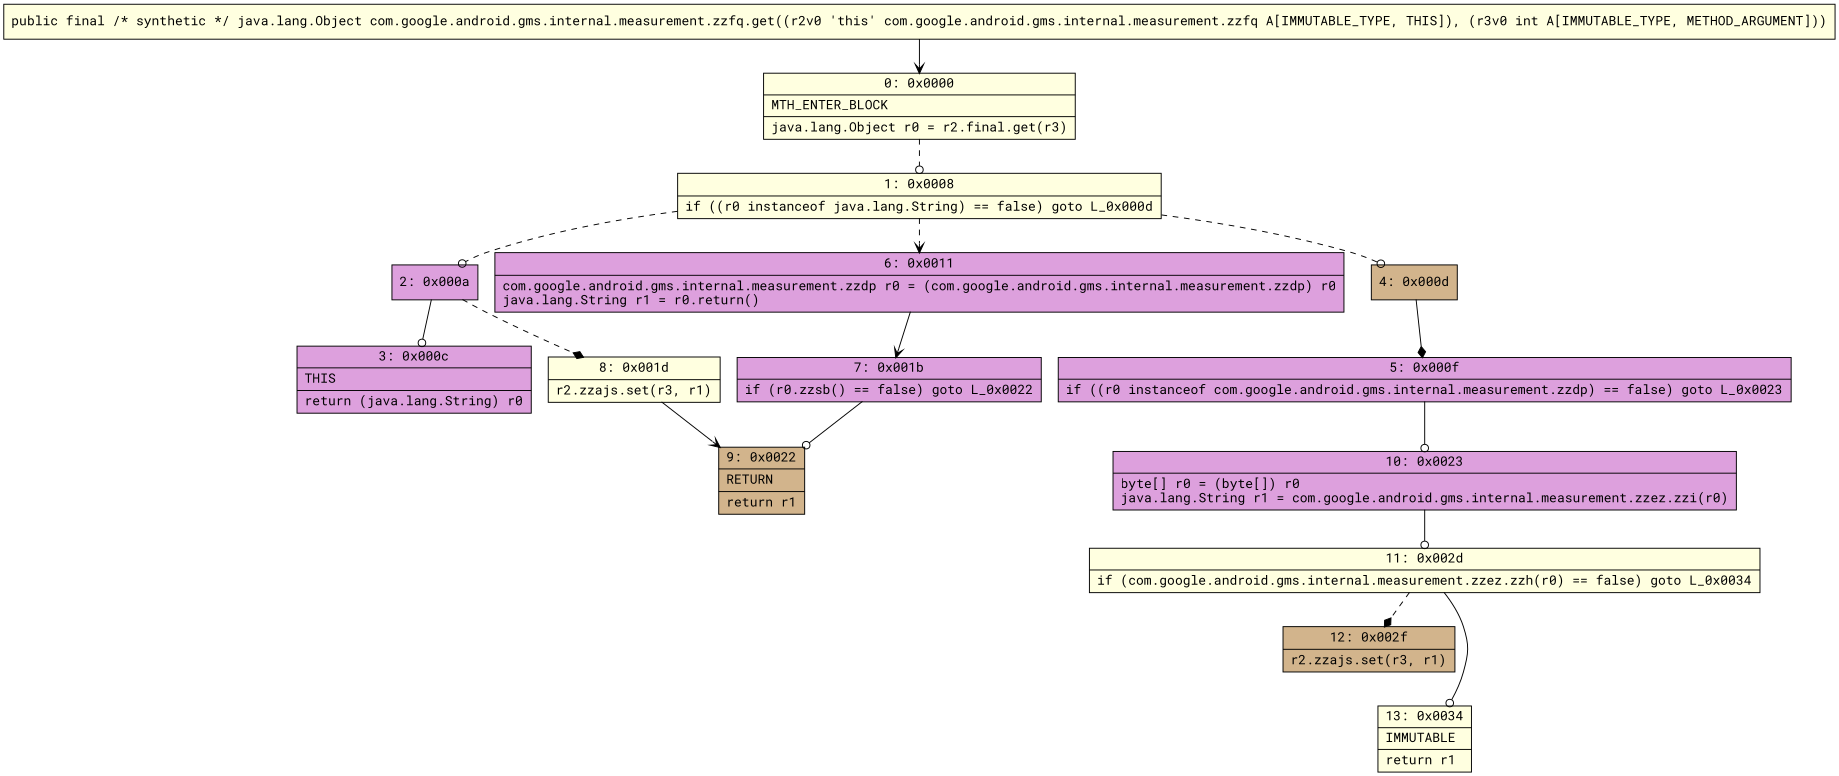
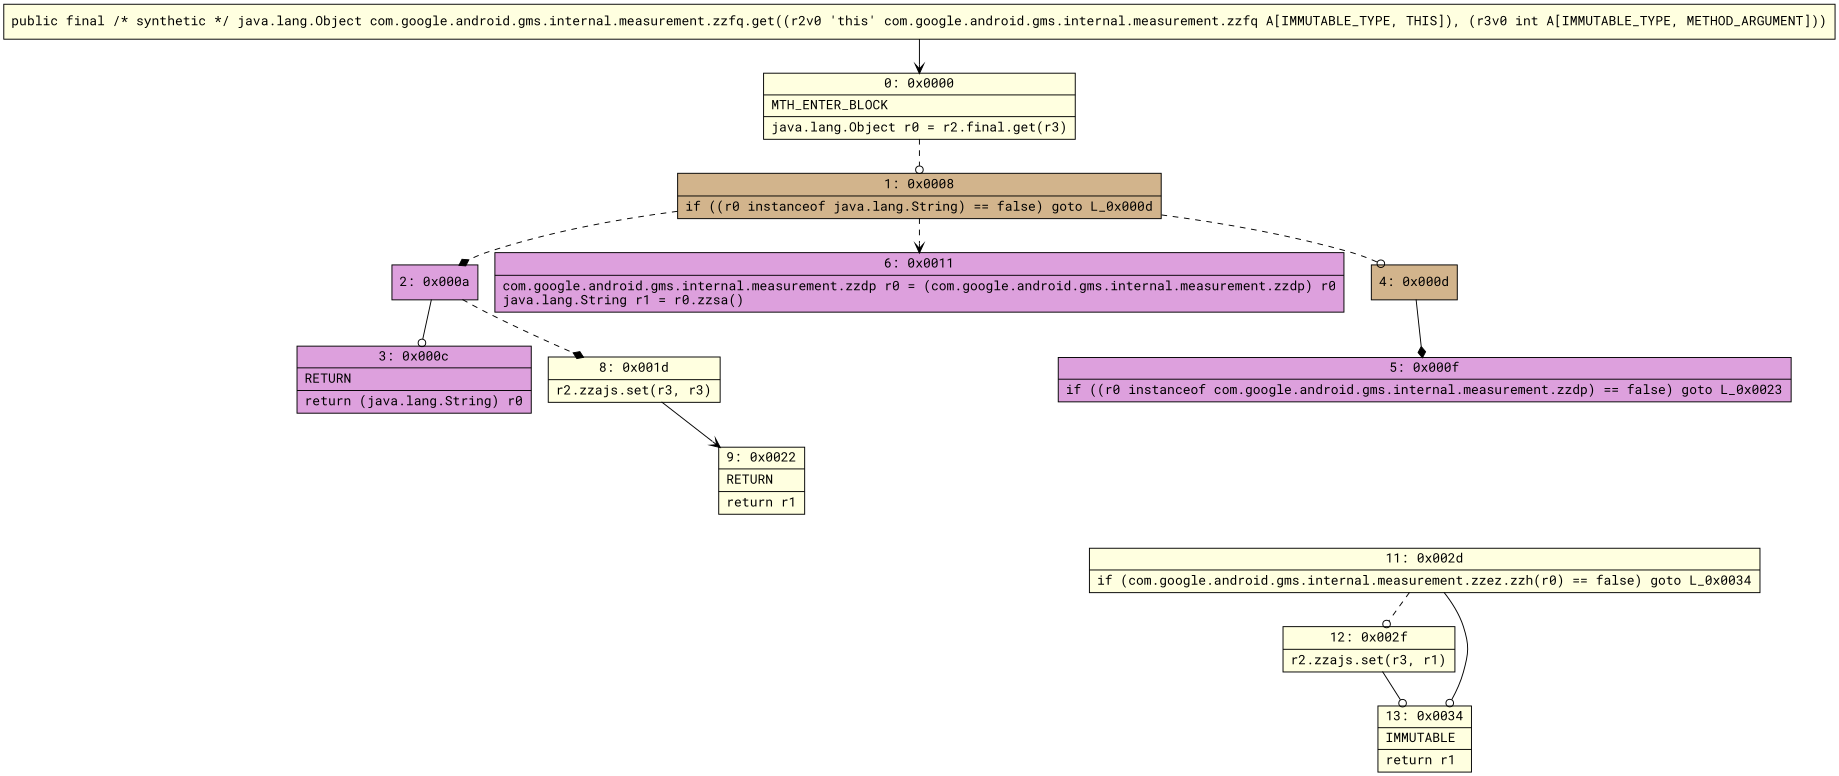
(919, 196) -> (919, 196)
(570, 230) -> (570, 230)
(631, 300) -> (623, 300)
(321, 379) -> (328, 379)
(889, 380) -> none
(634, 391) -> (634, 391)
(762, 481) -> (762, 481)
(1425, 481) -> none
(1399, 607) -> (1399, 607)
(1369, 649) -> (1369, 649)
none -> (1391, 686)
